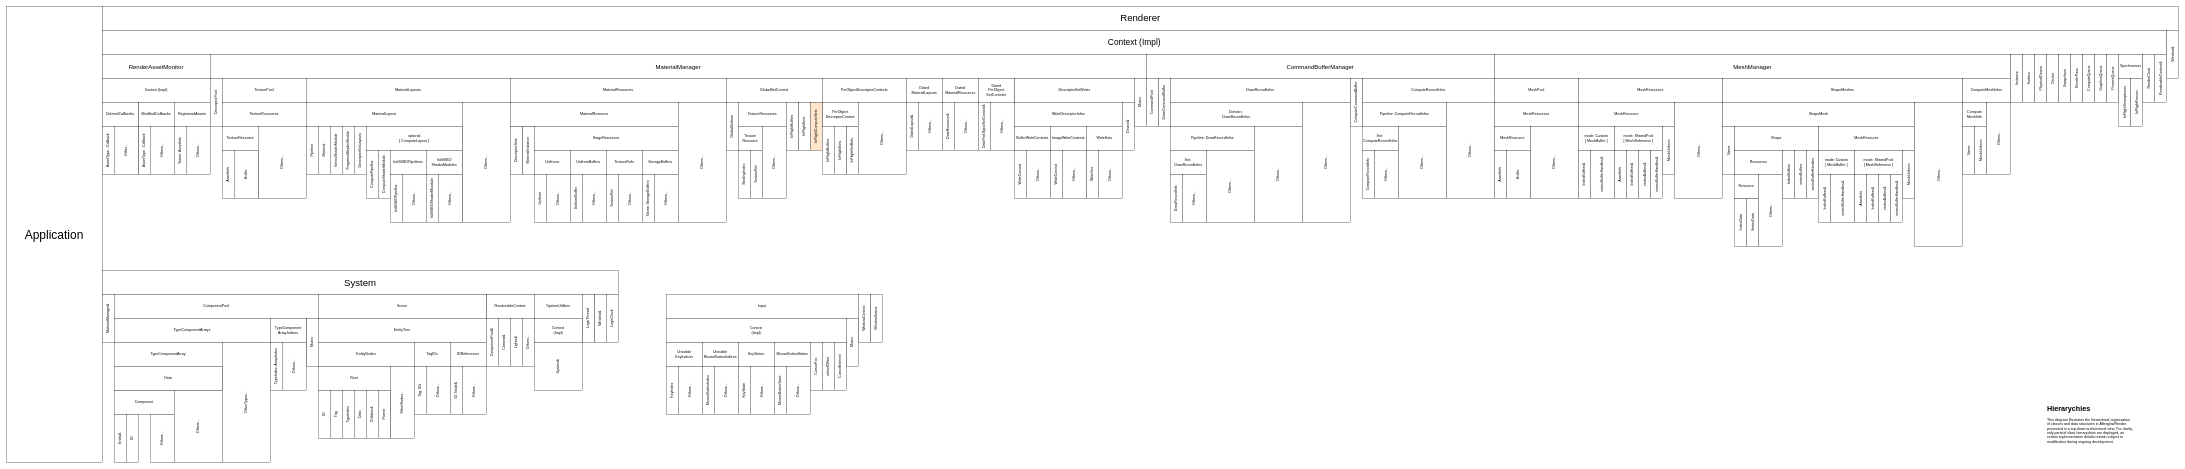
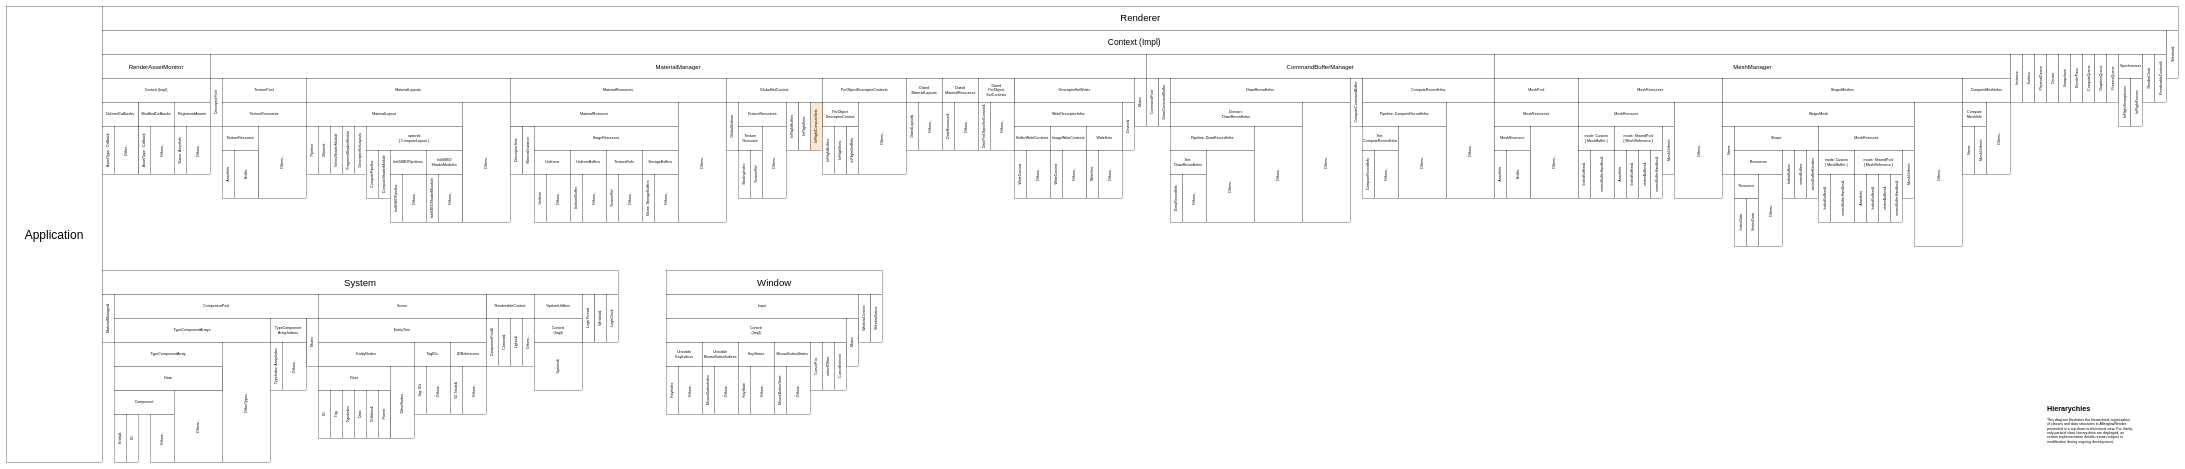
none -> (774, 282)
